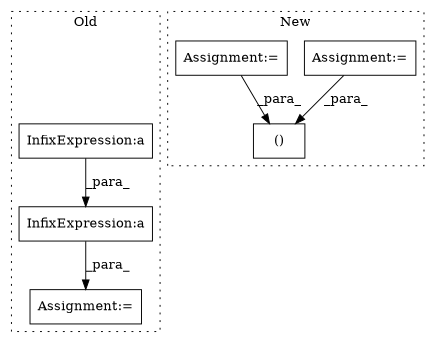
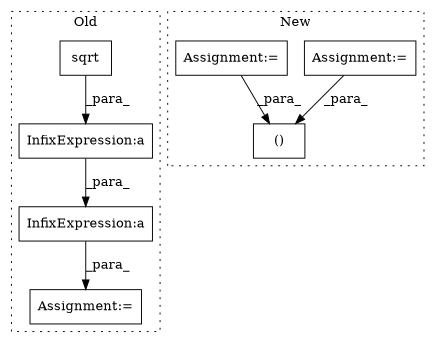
none -> (86, 58)
